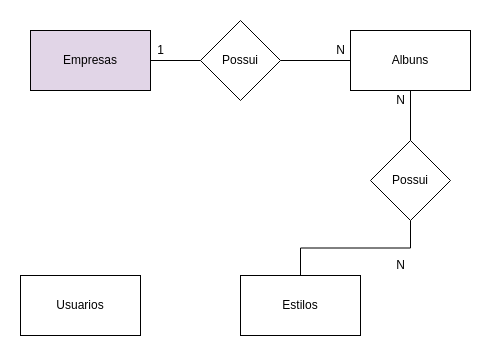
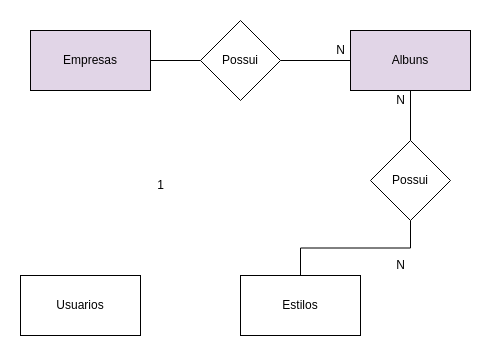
(161, 51) -> (161, 186)
(411, 61) -> (411, 61)
